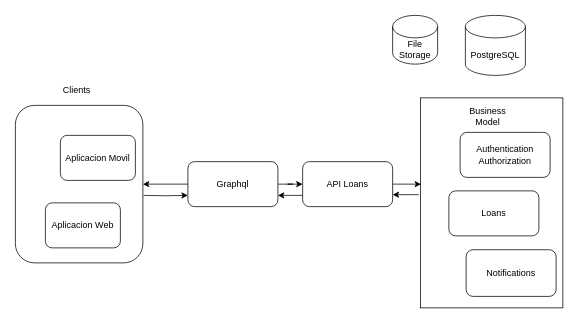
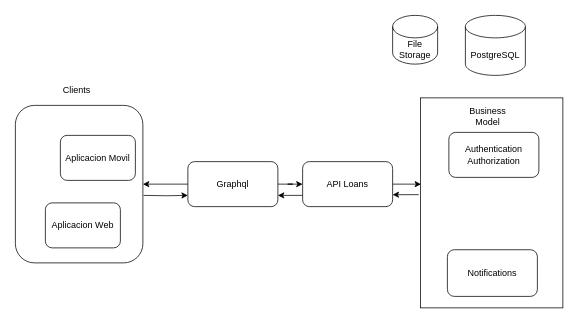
(505, 155) -> (494, 155)
(494, 213) -> none
(511, 273) -> (492, 273)
